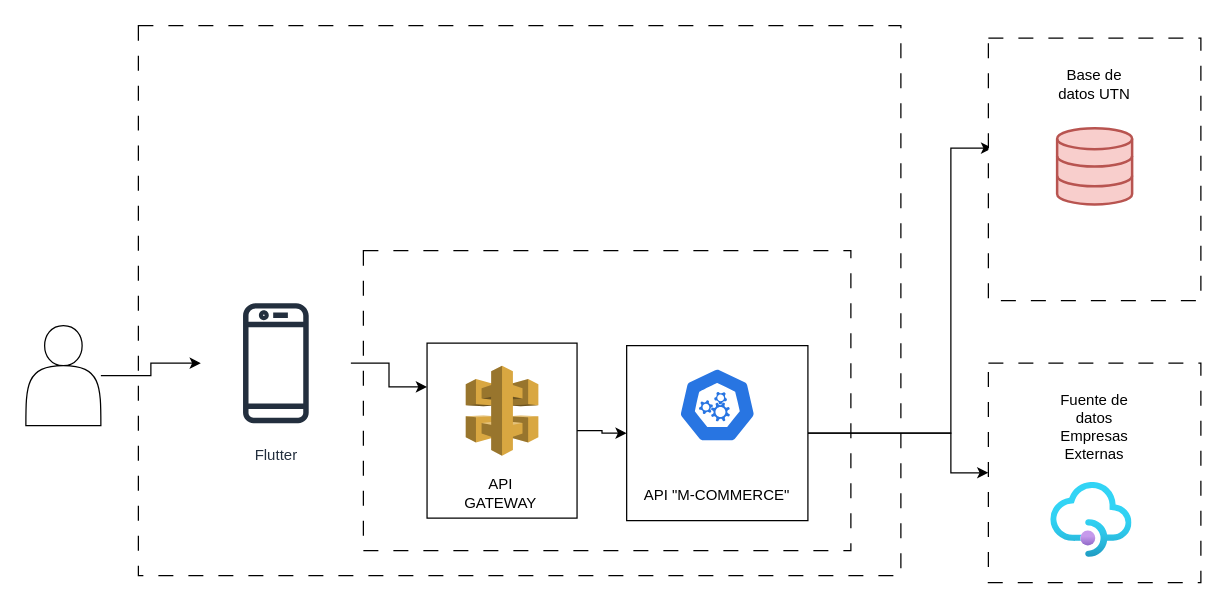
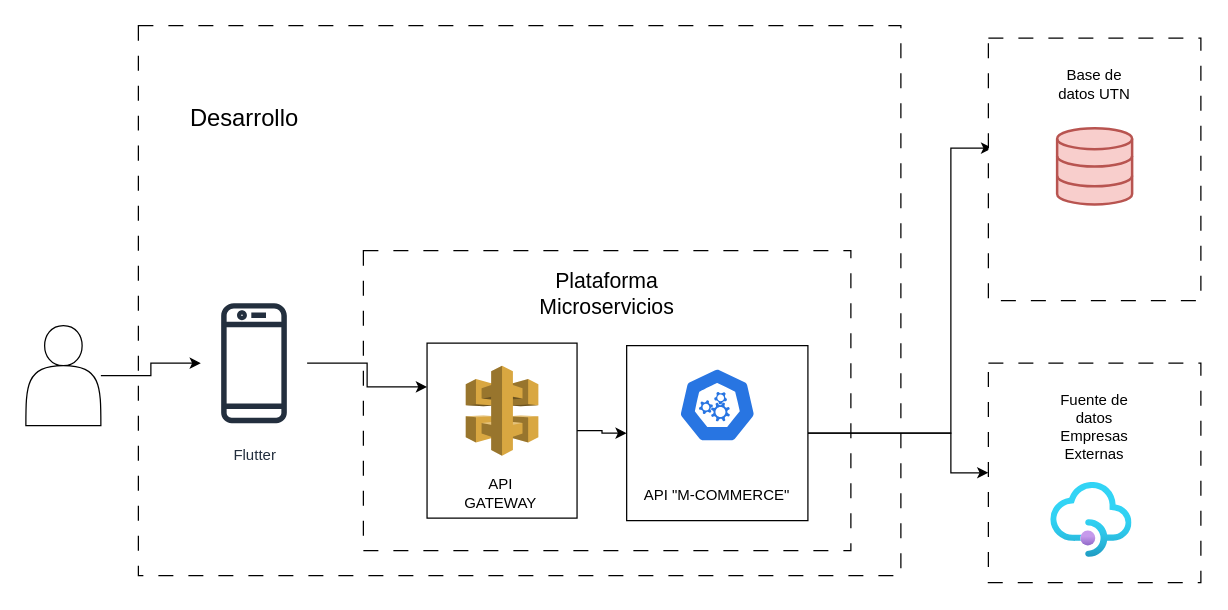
none -> (244, 119)
none -> (607, 294)
(276, 363) -> (254, 363)
